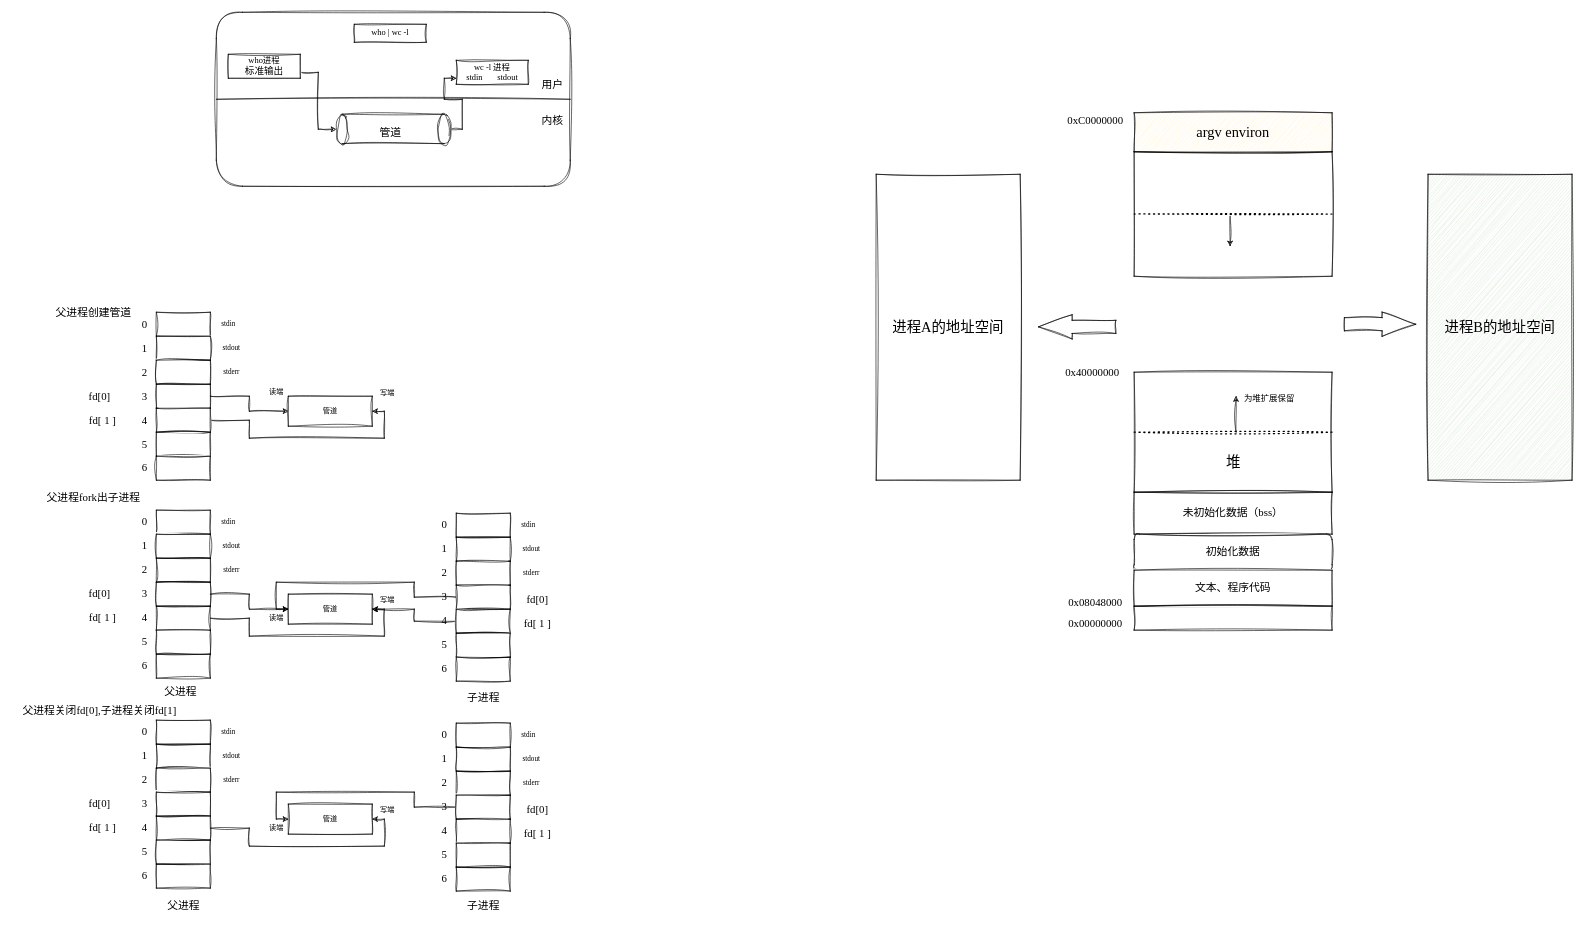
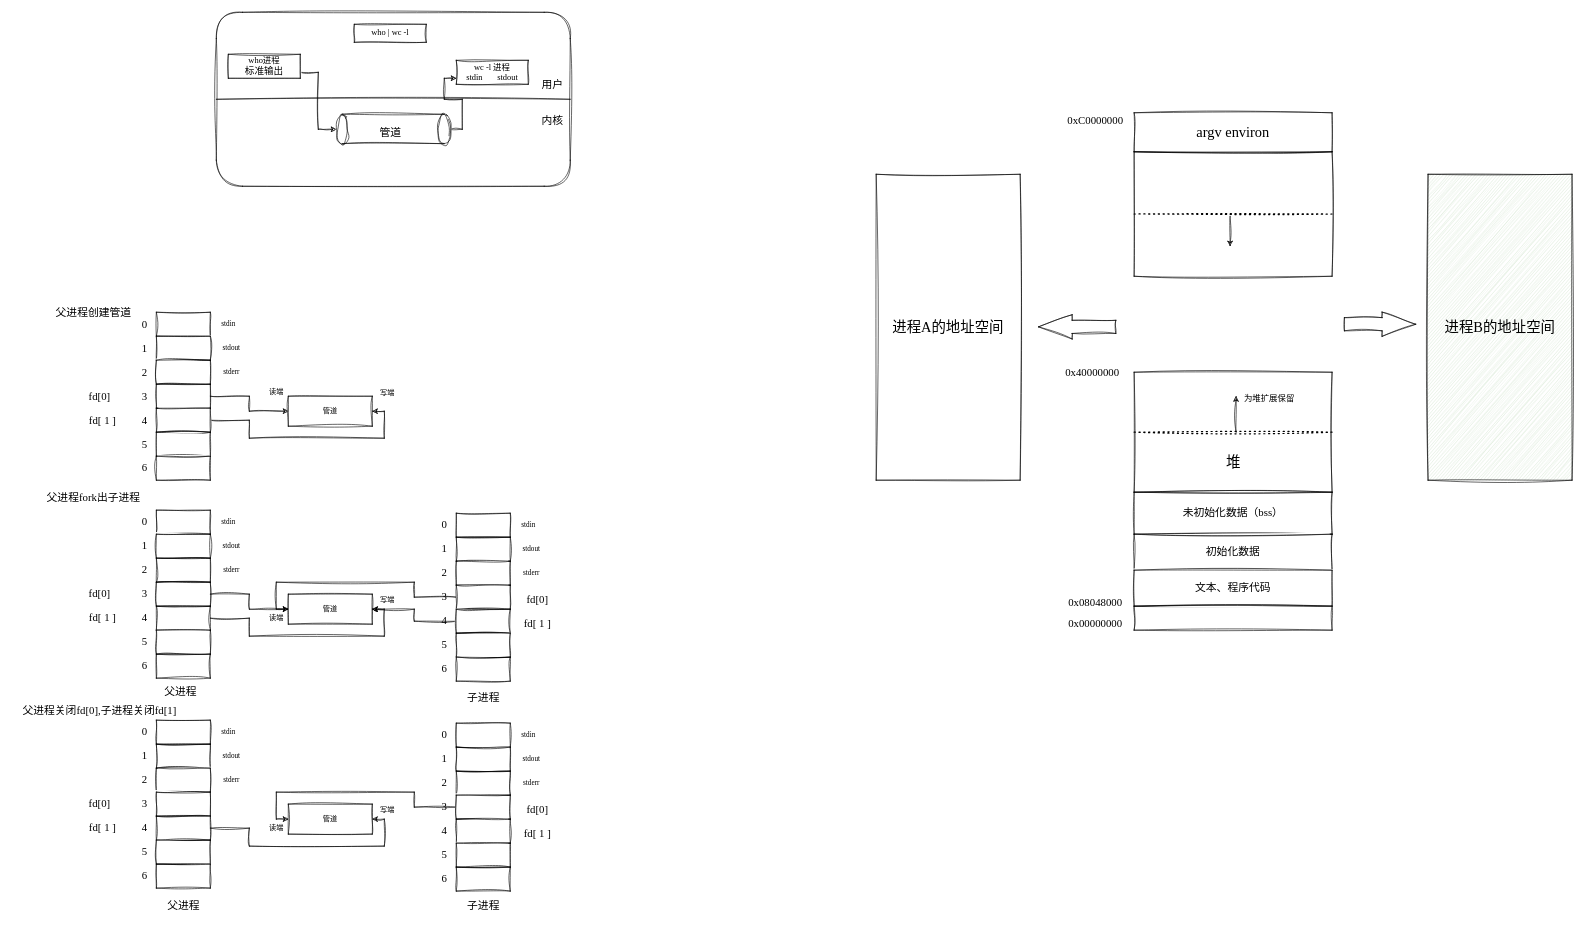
(1233, 132) -> (1233, 132)
(1233, 552) -> (1233, 552)
